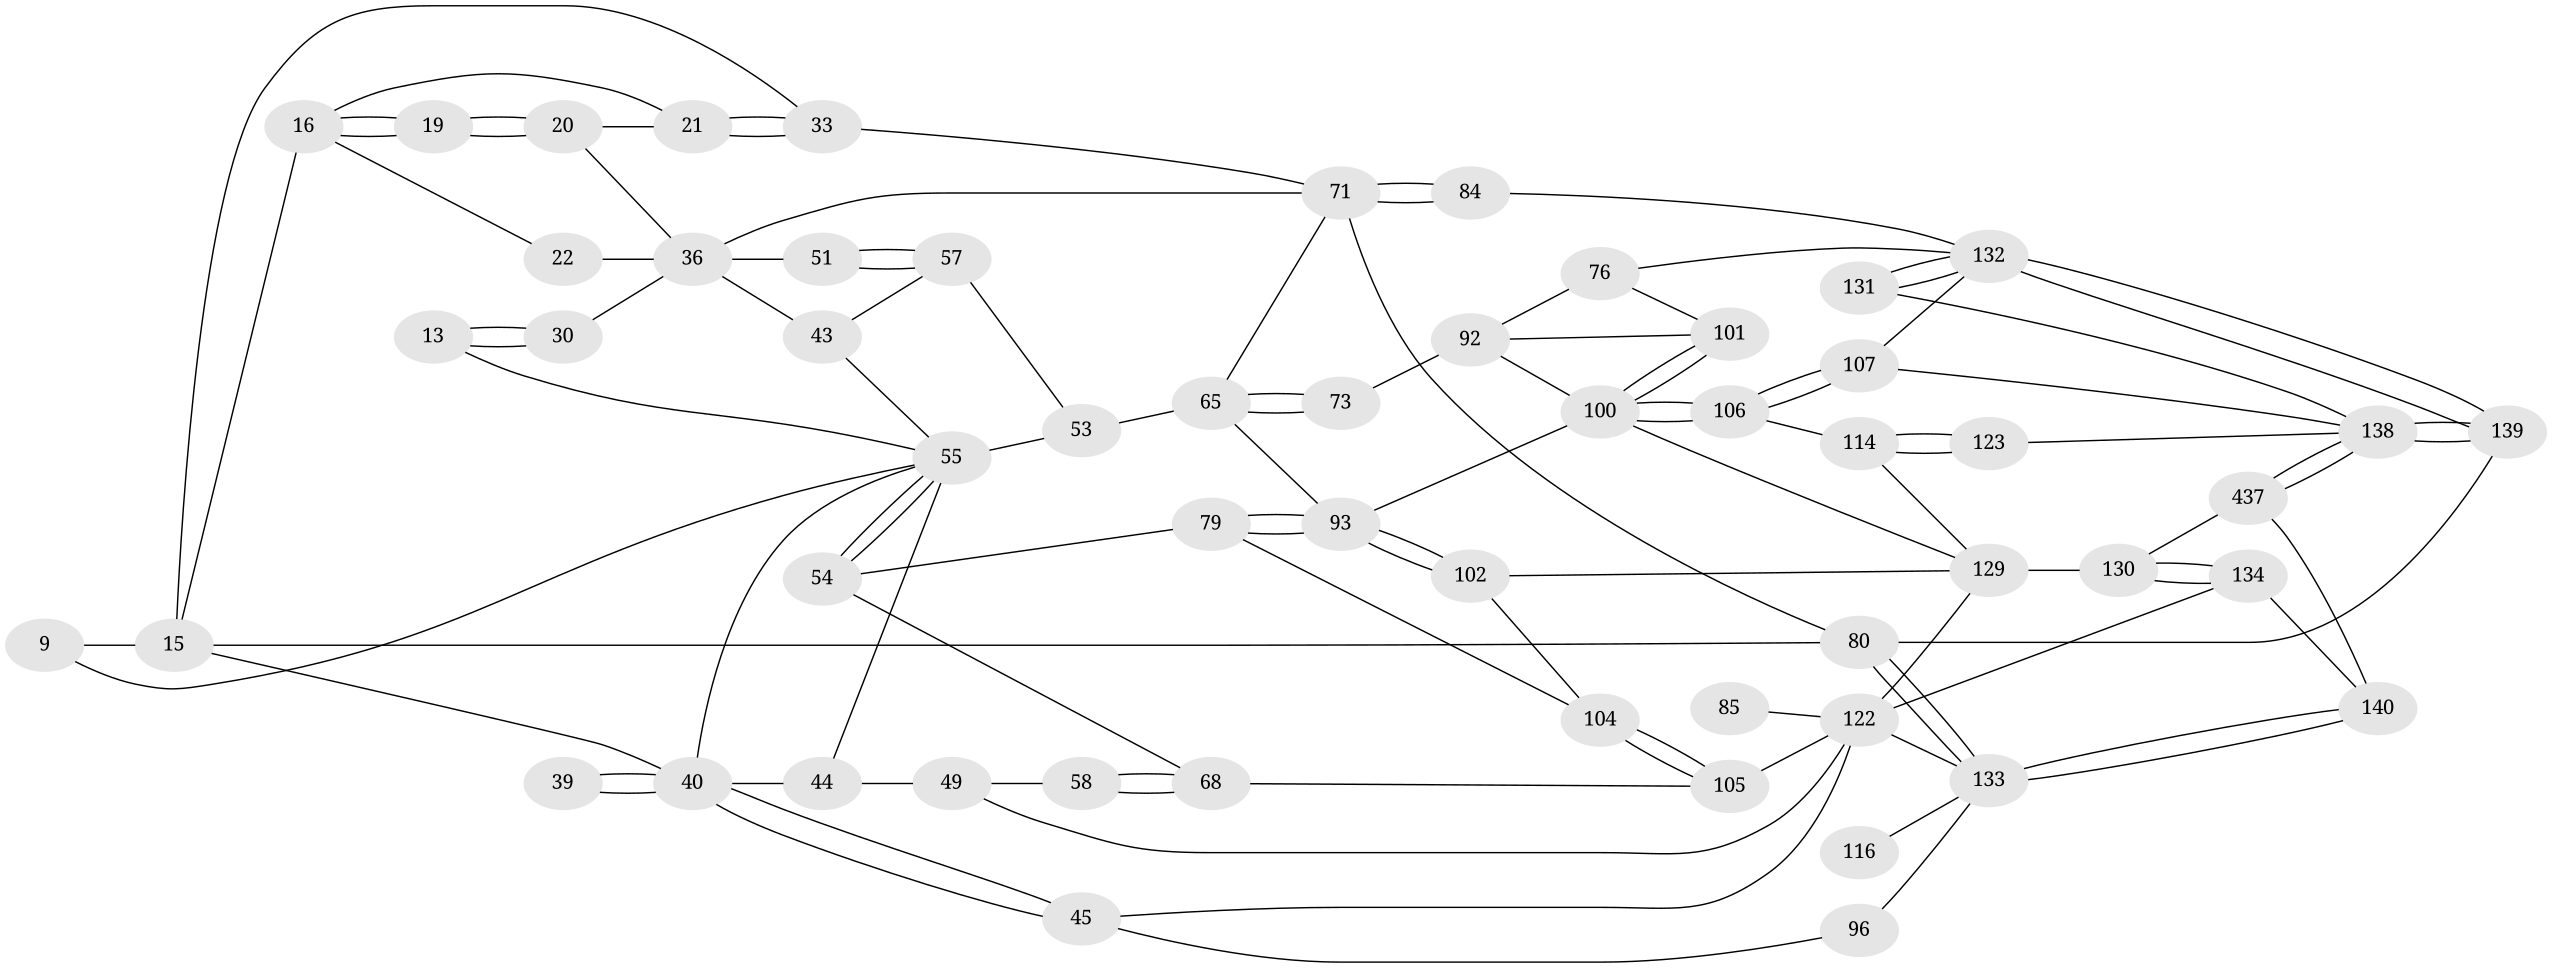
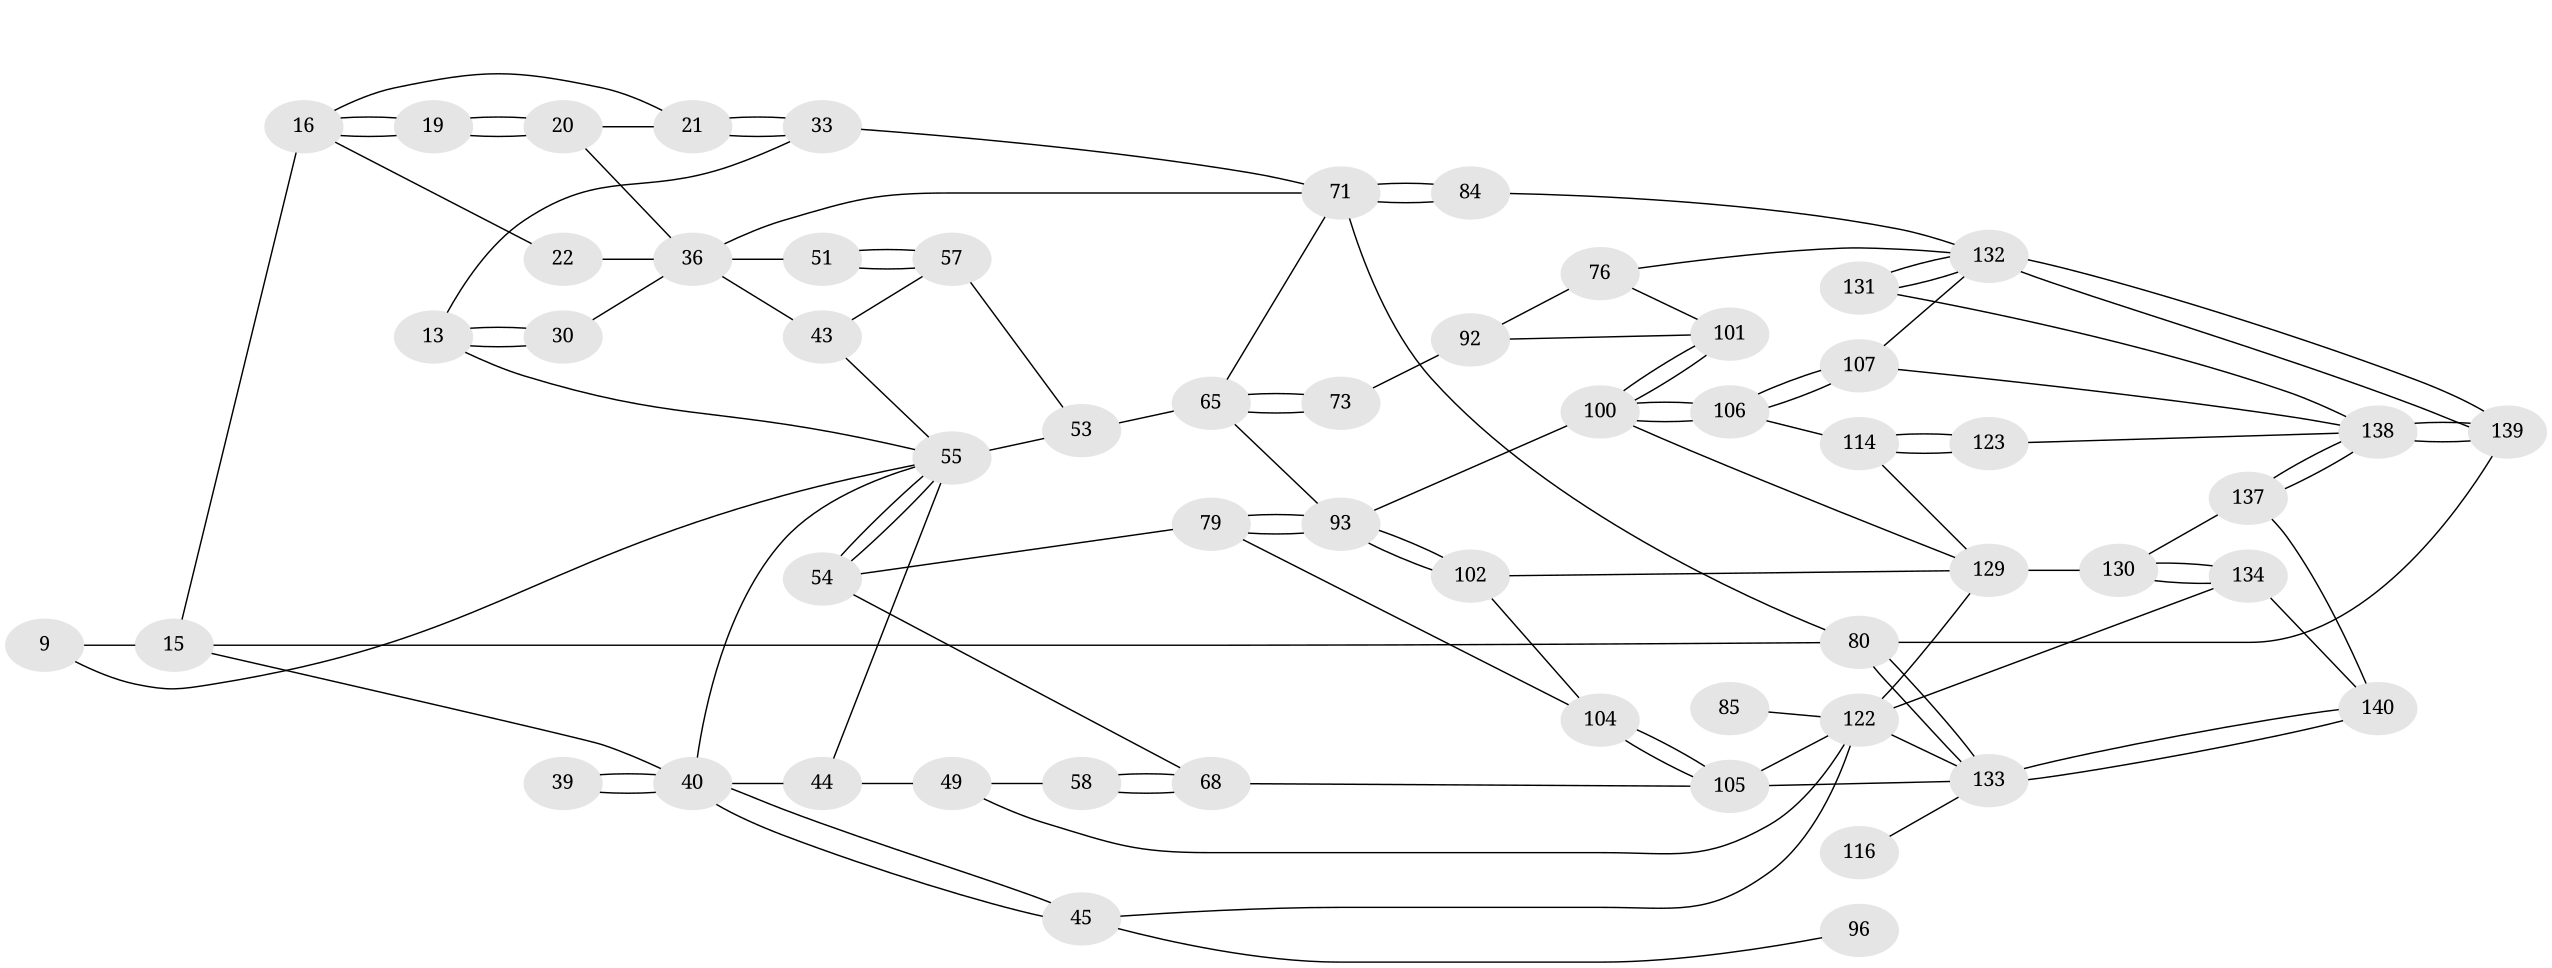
(279, 70) -> (597, 189)
(1535, 376) -> none
(2248, 498) -> (2248, 498)
(1927, 857) -> (1860, 784)
